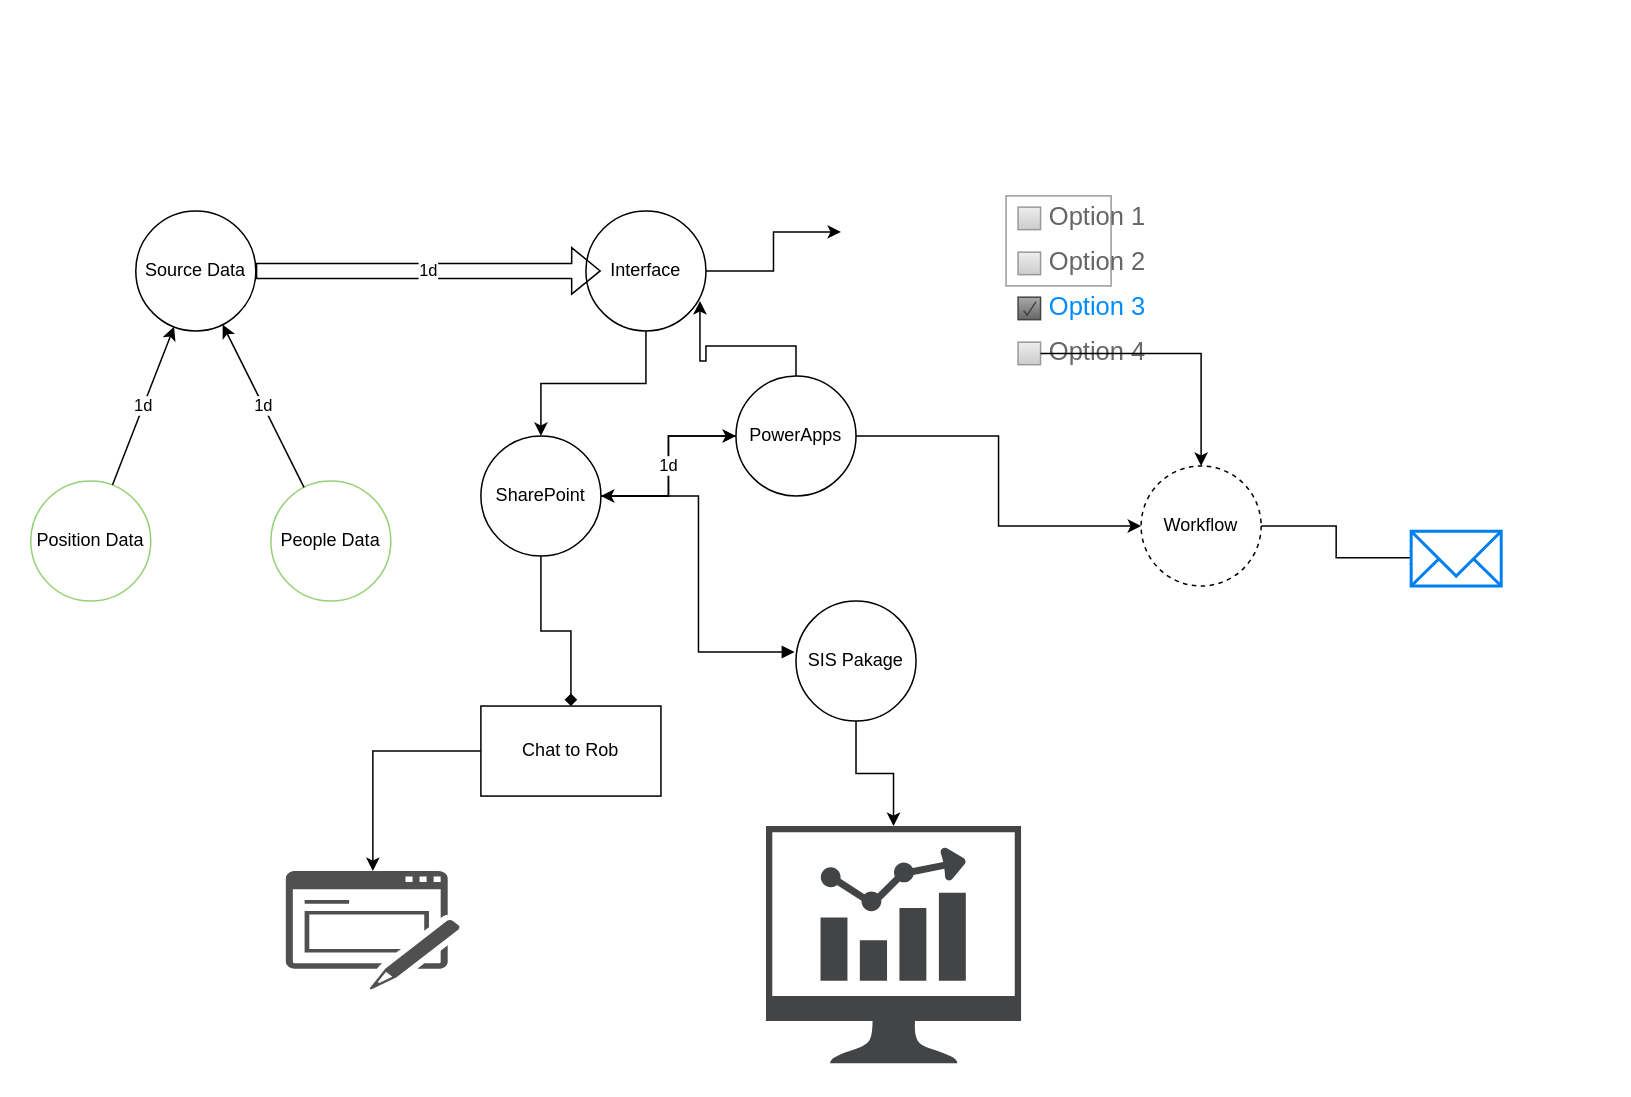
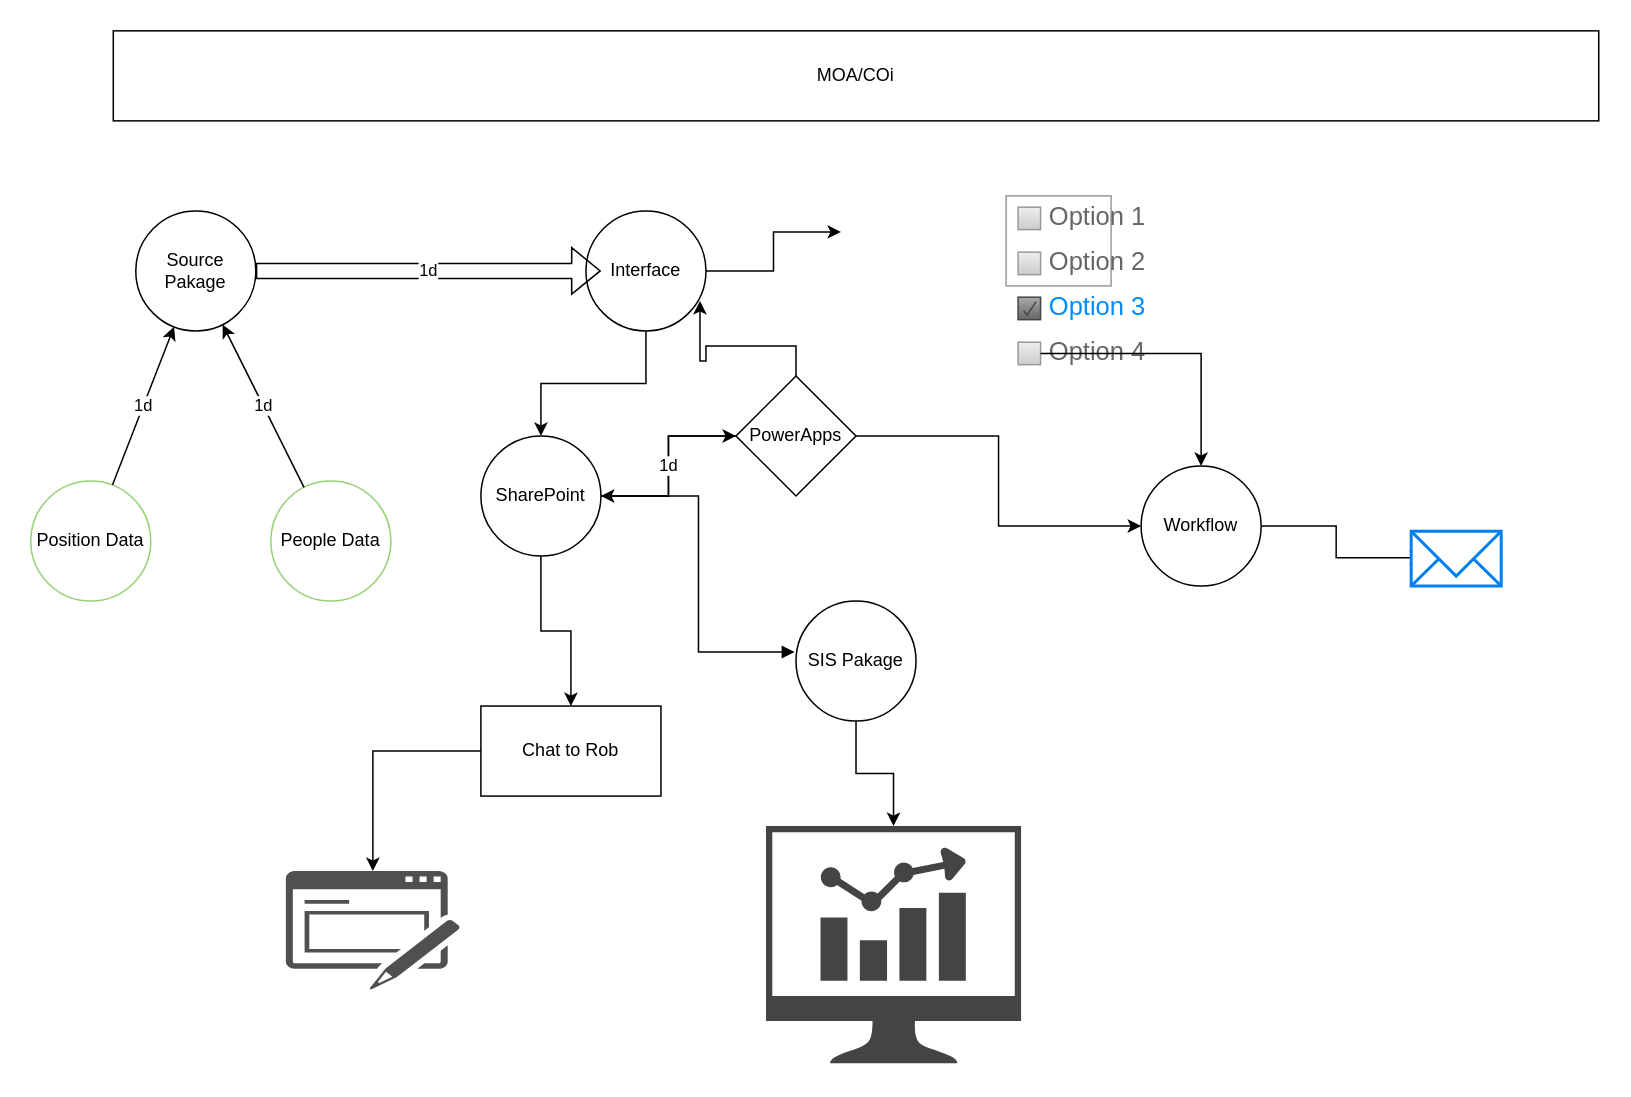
none -> (856, 76)
(196, 271) -> (196, 271)
(796, 436) -> (796, 436)
(1201, 526) -> (1201, 526)
(571, 693) -> (571, 694)
